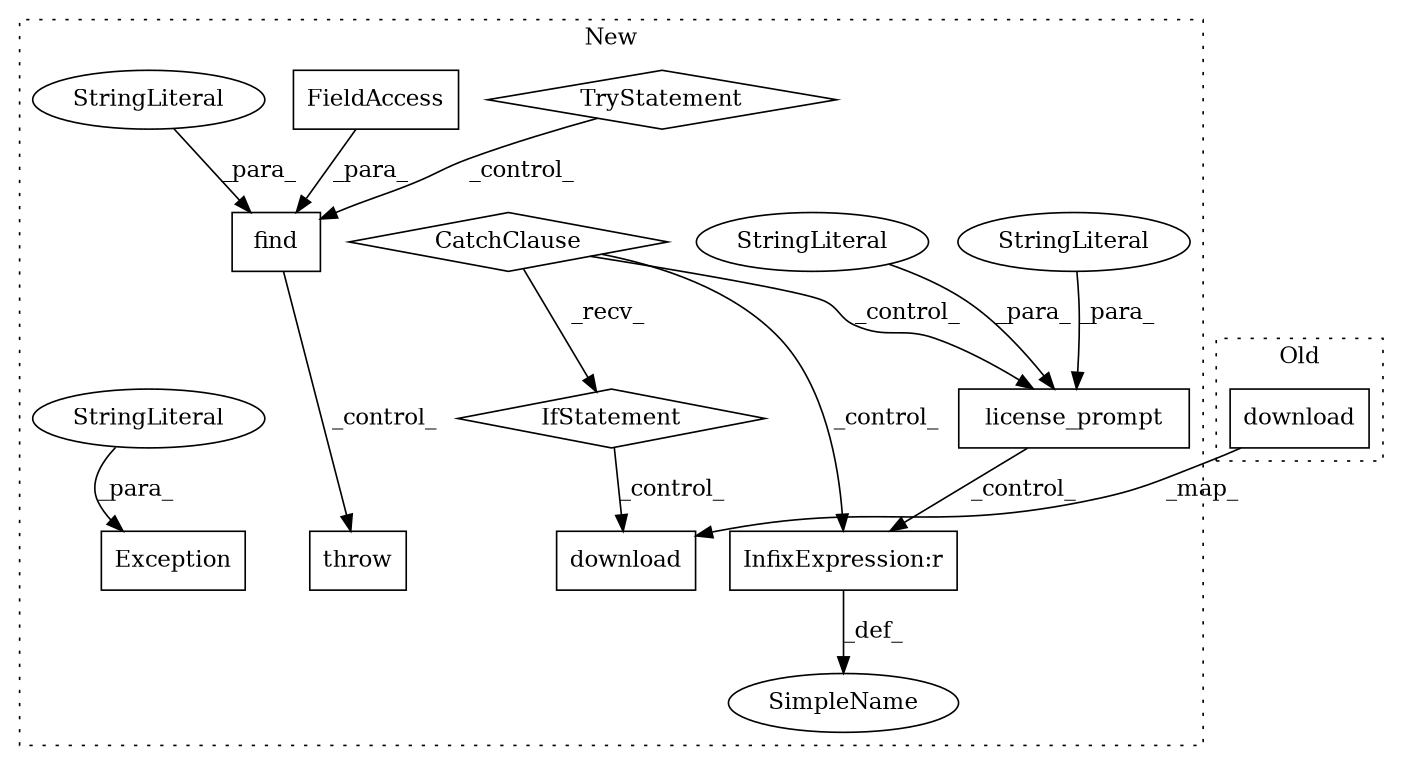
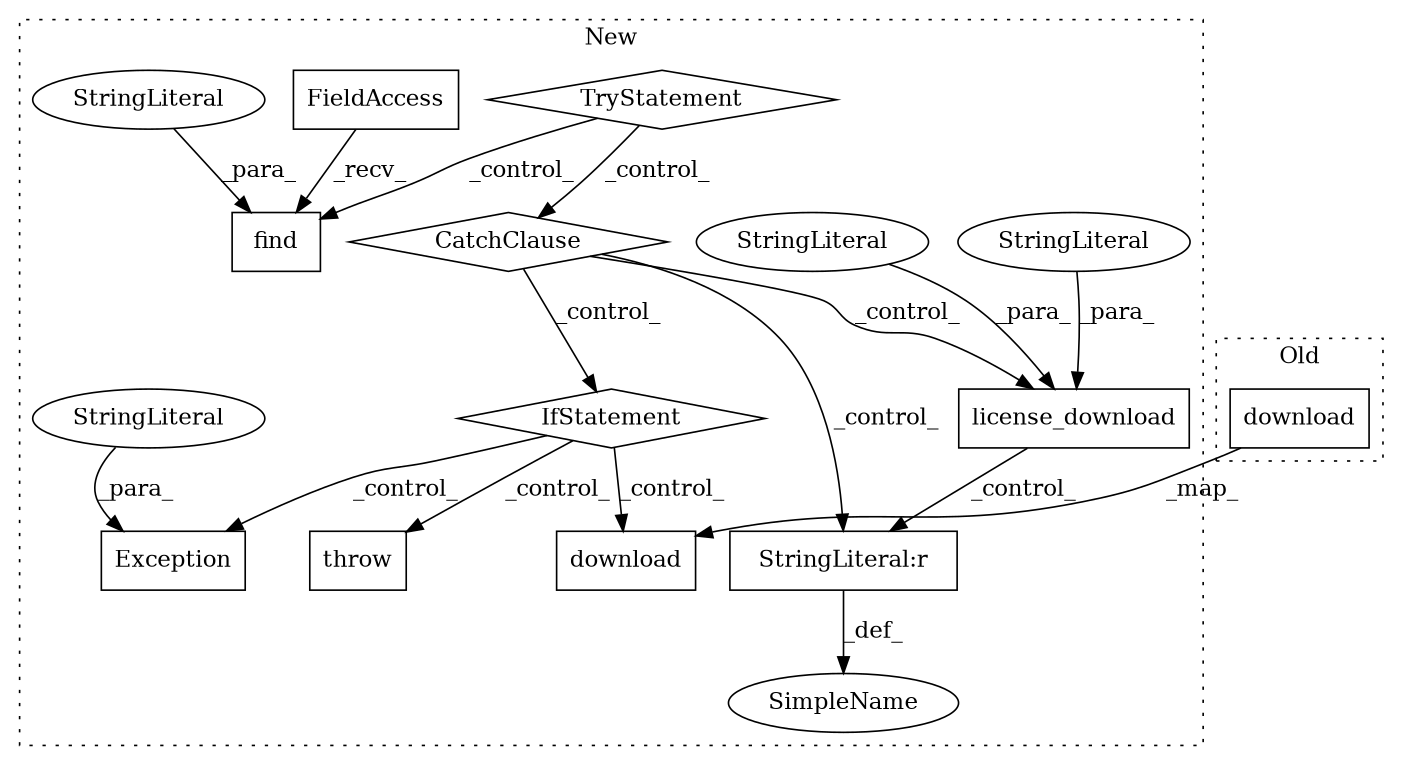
none -> (597, 168)
(370, 171) -> (370, 171)
(608, 313) -> (608, 313)
(315, 393) -> (497, 482)
(1074, 418) -> (1074, 418)
none -> (391, 468)
(844, 561) -> (844, 561)
